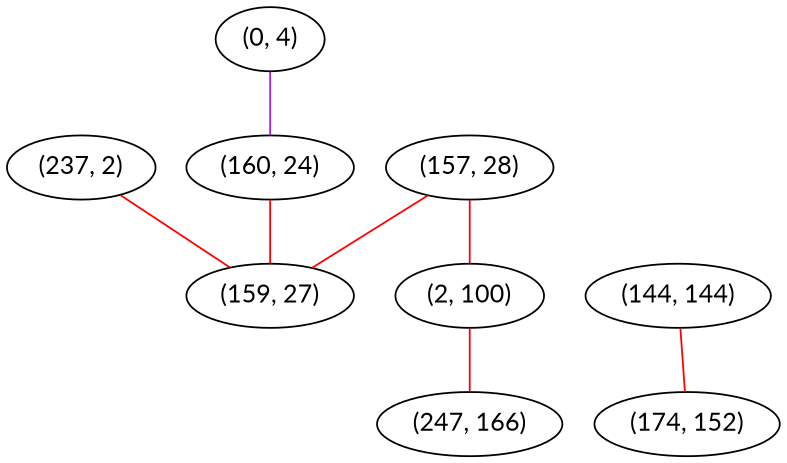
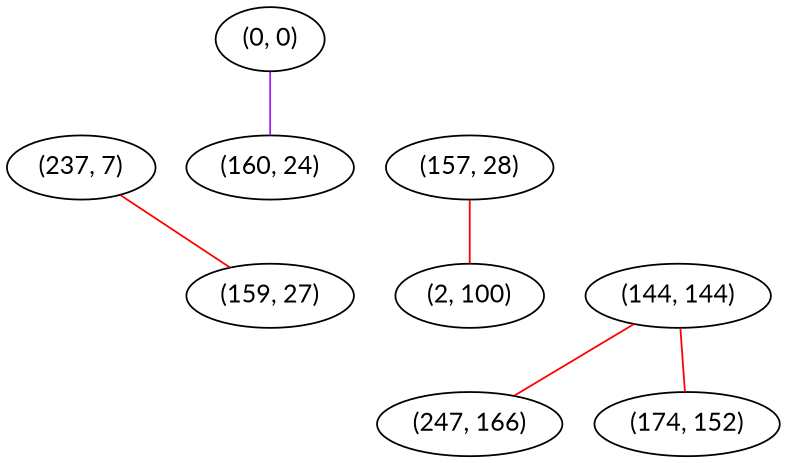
(270, 39) -> (270, 39)
(81, 168) -> (81, 168)
(270, 232) -> none
(370, 232) -> none
(470, 360) -> (574, 360)
